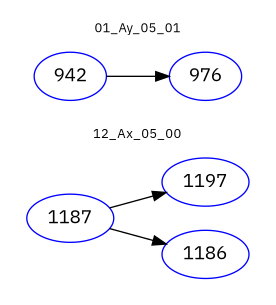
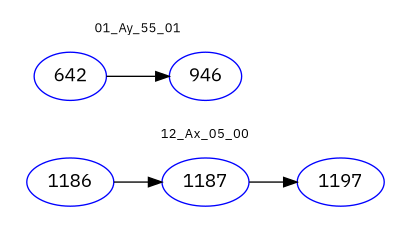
(138, 29) -> (138, 29)
(70, 76) -> (70, 76)
(206, 76) -> (206, 76)
(131, 235) -> (131, 182)
